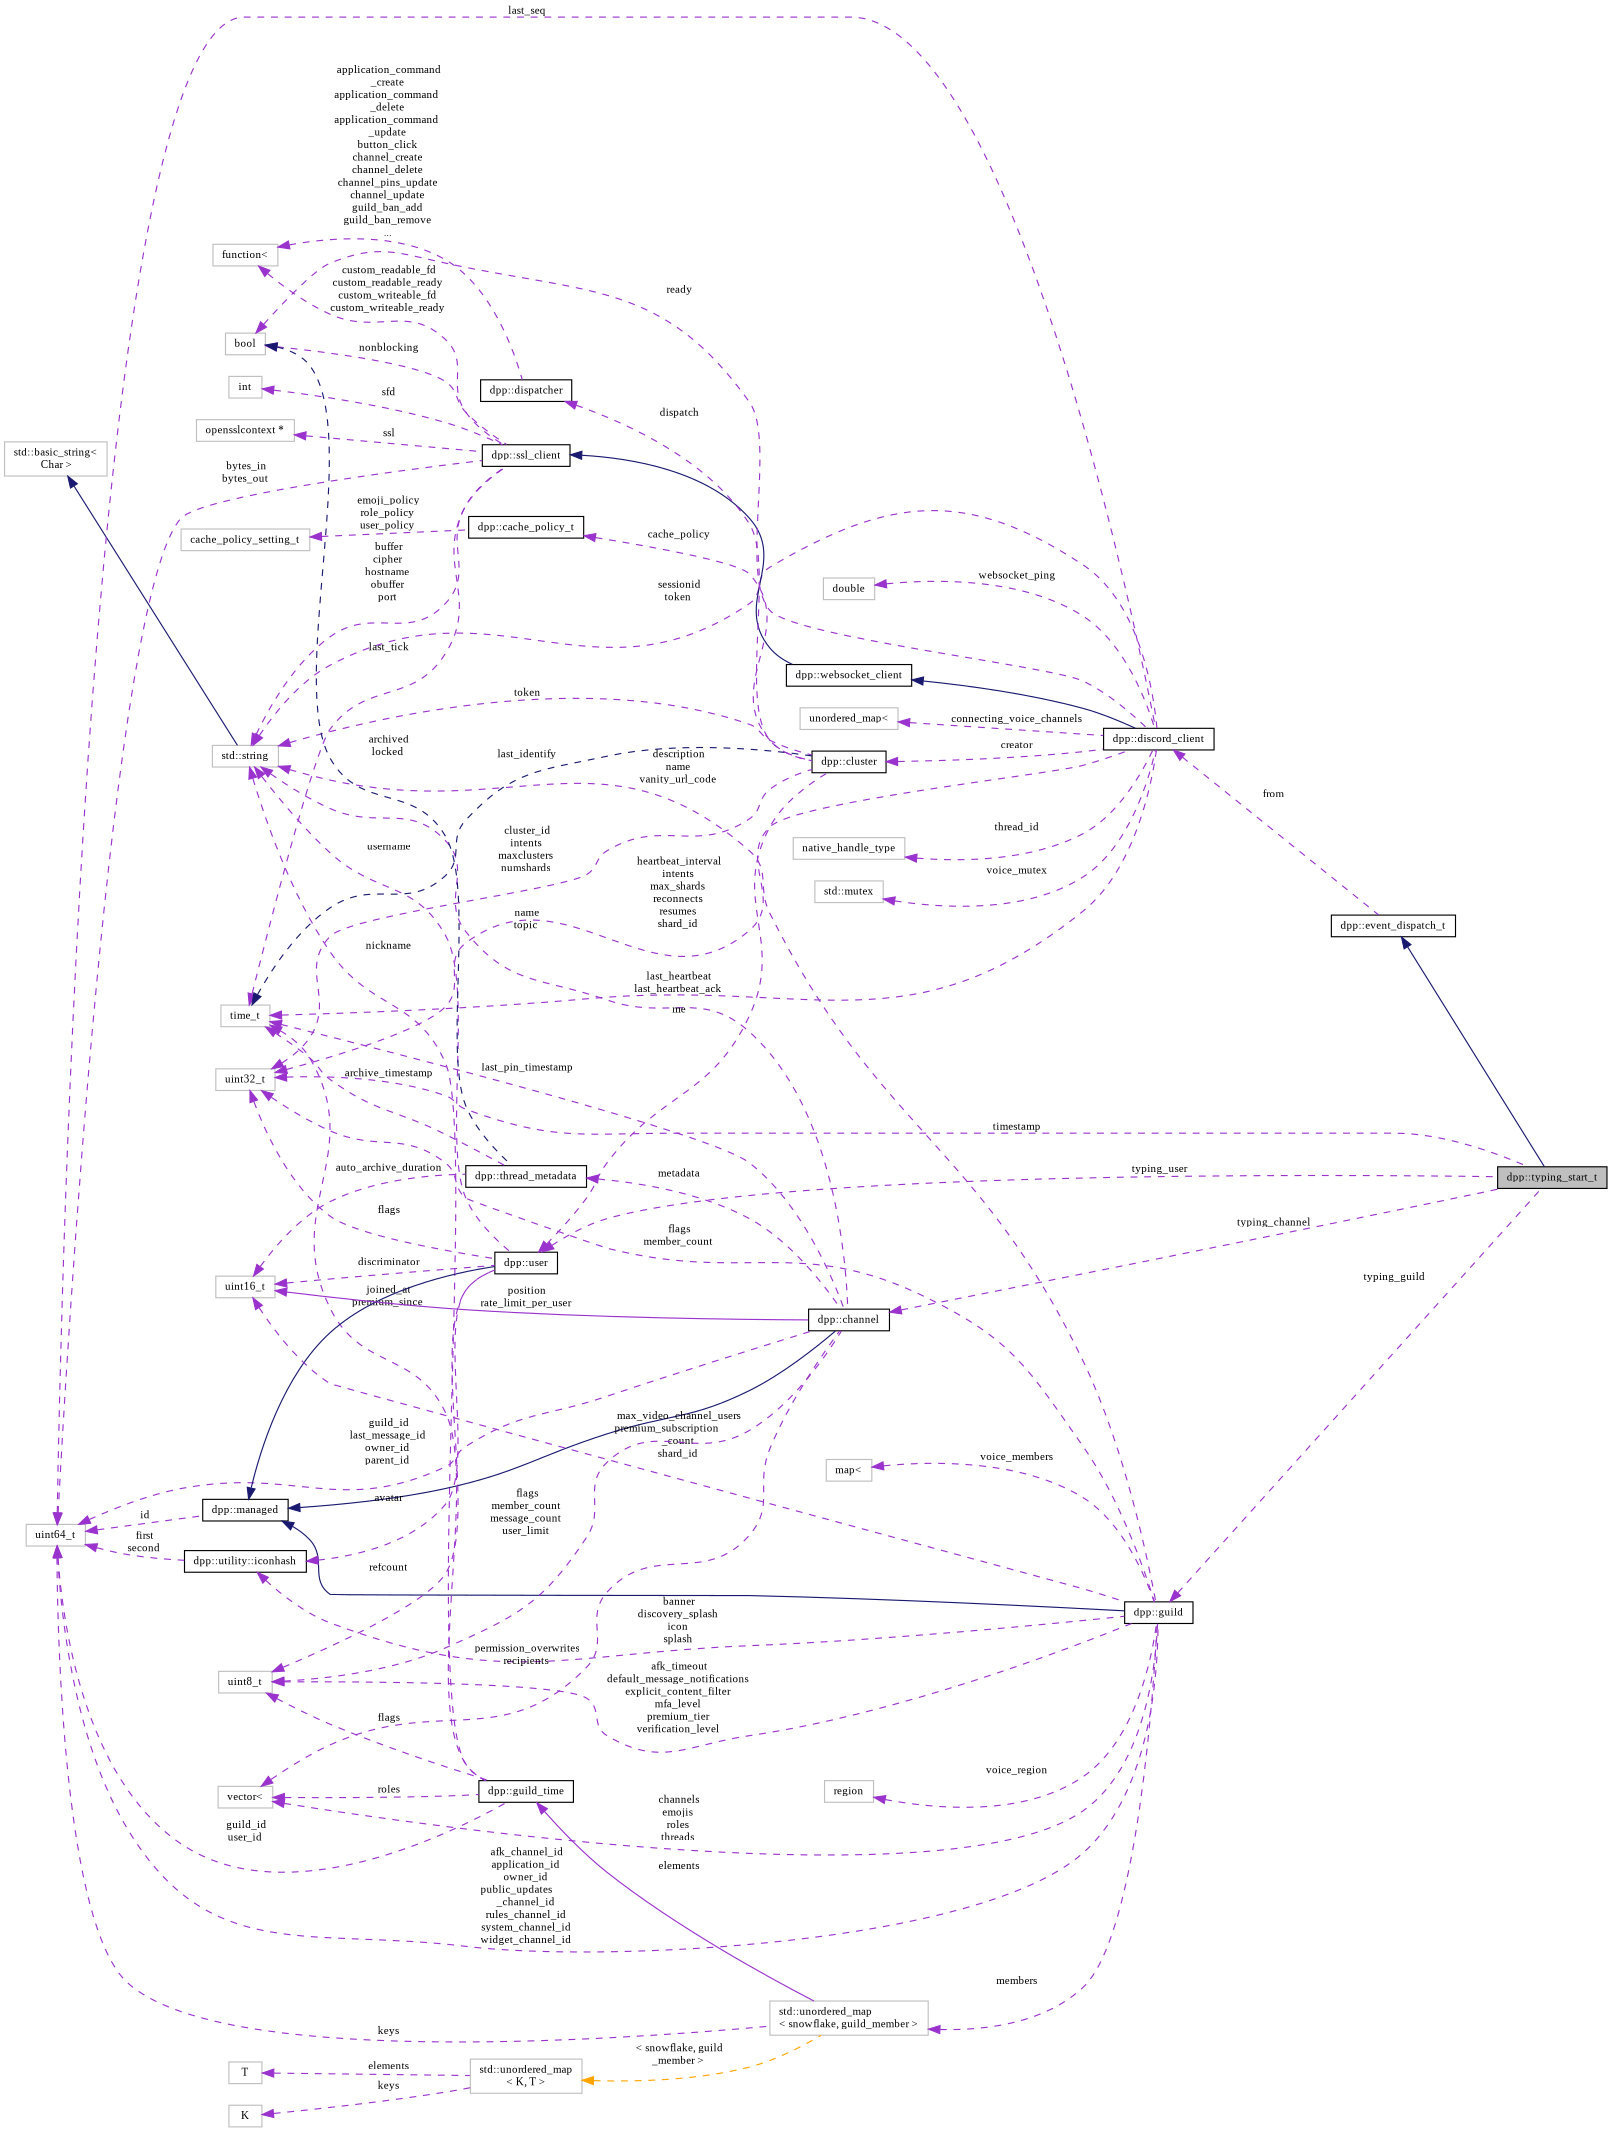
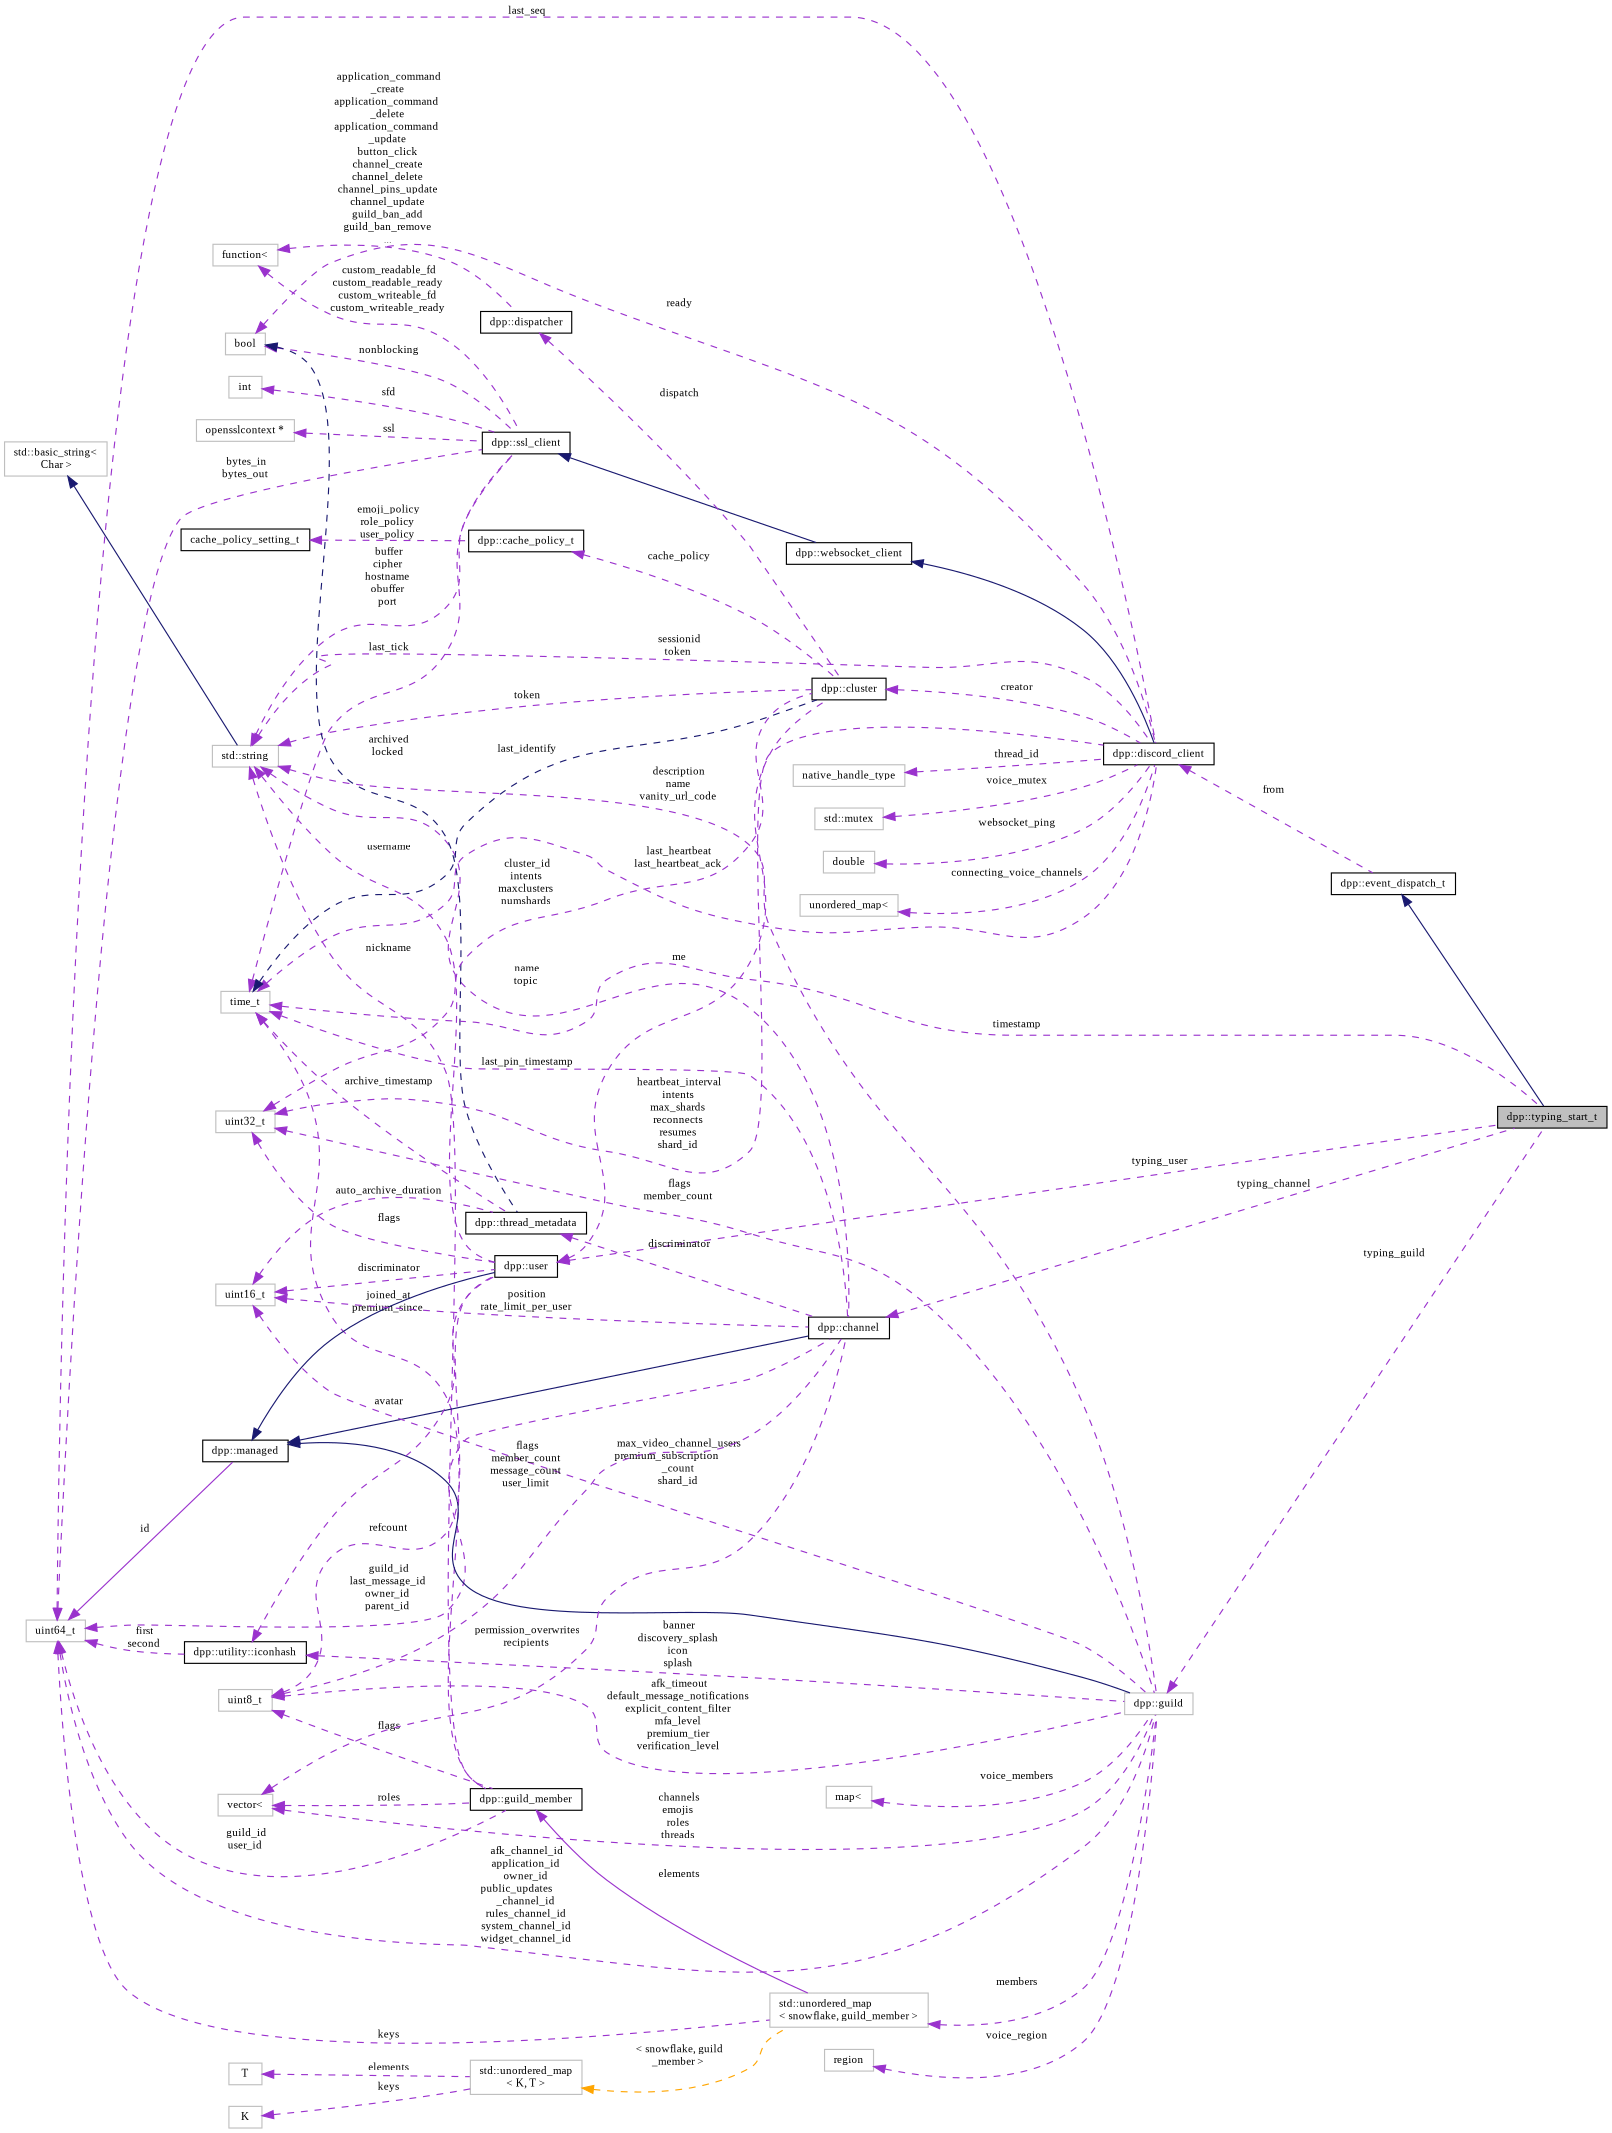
(245, 540) -> (245, 540)
(905, 1133) -> (900, 1018)
(678, 1174) -> (678, 1244)
(547, 1314) -> (547, 1318)
(150, 1523) -> (155, 1537)
(1159, 1613) -> (1159, 1704)
(526, 1791) -> (526, 1799)
